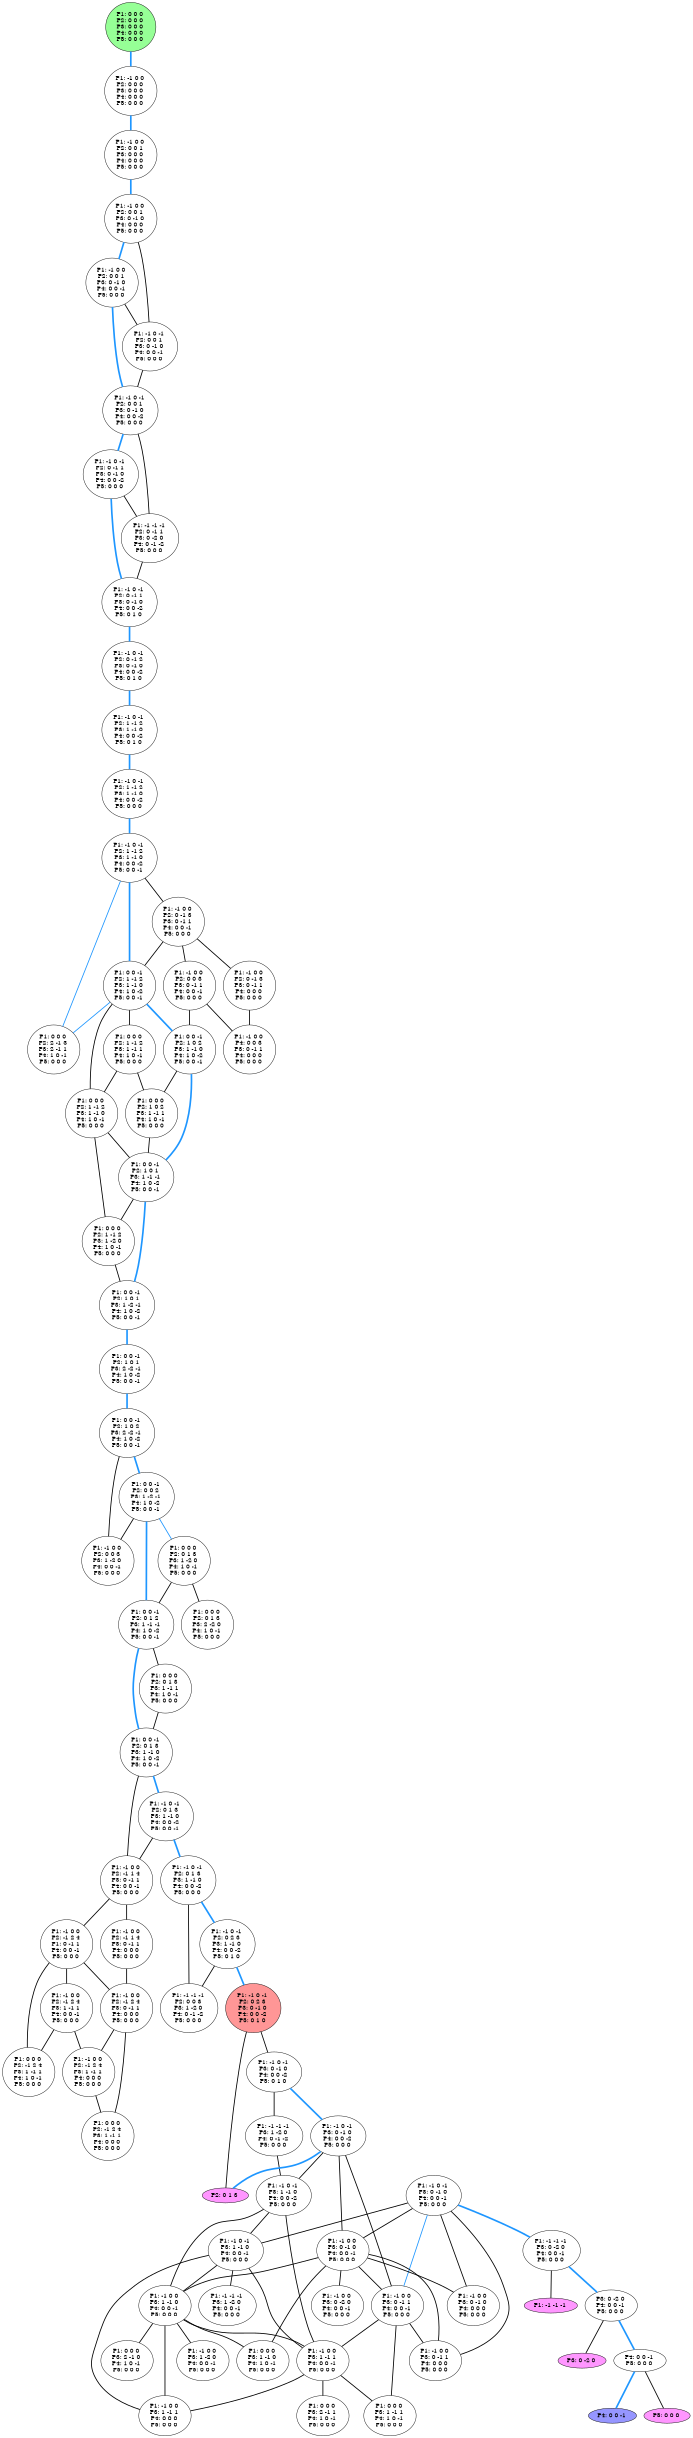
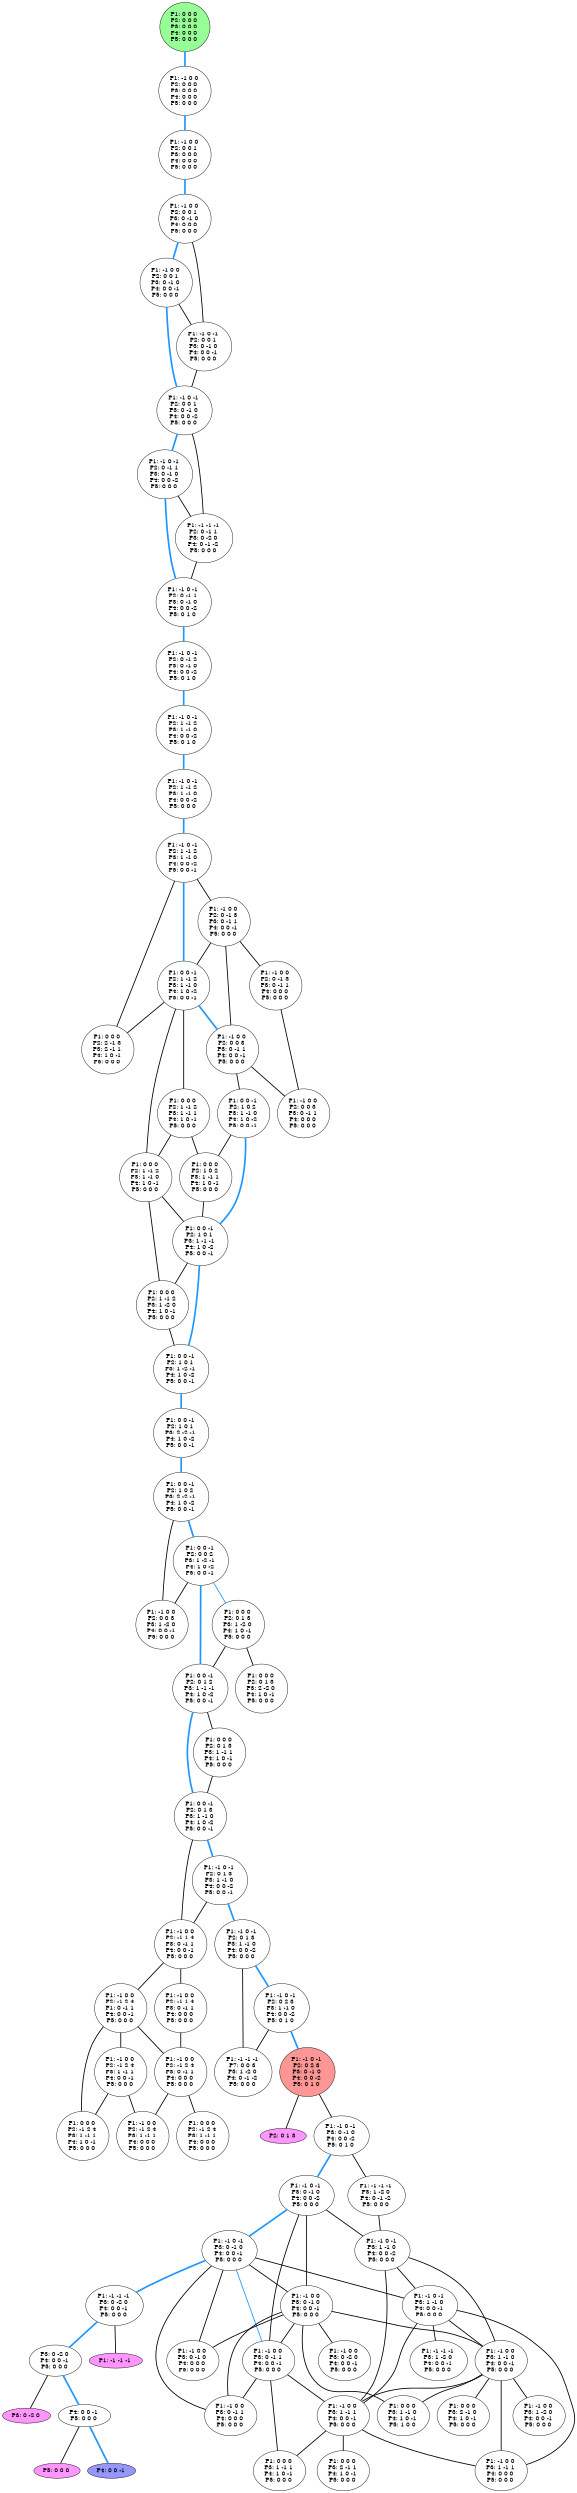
(92, 954) -> (146, 954)
(92, 1018) -> (146, 1018)
(160, 1018) -> (208, 1018)
(250, 1049) -> (304, 1113)
(189, 2008) -> (243, 2072)
(98, 2104) -> none
(276, 2168) -> (268, 2223)
(263, 2361) -> (403, 2416)
